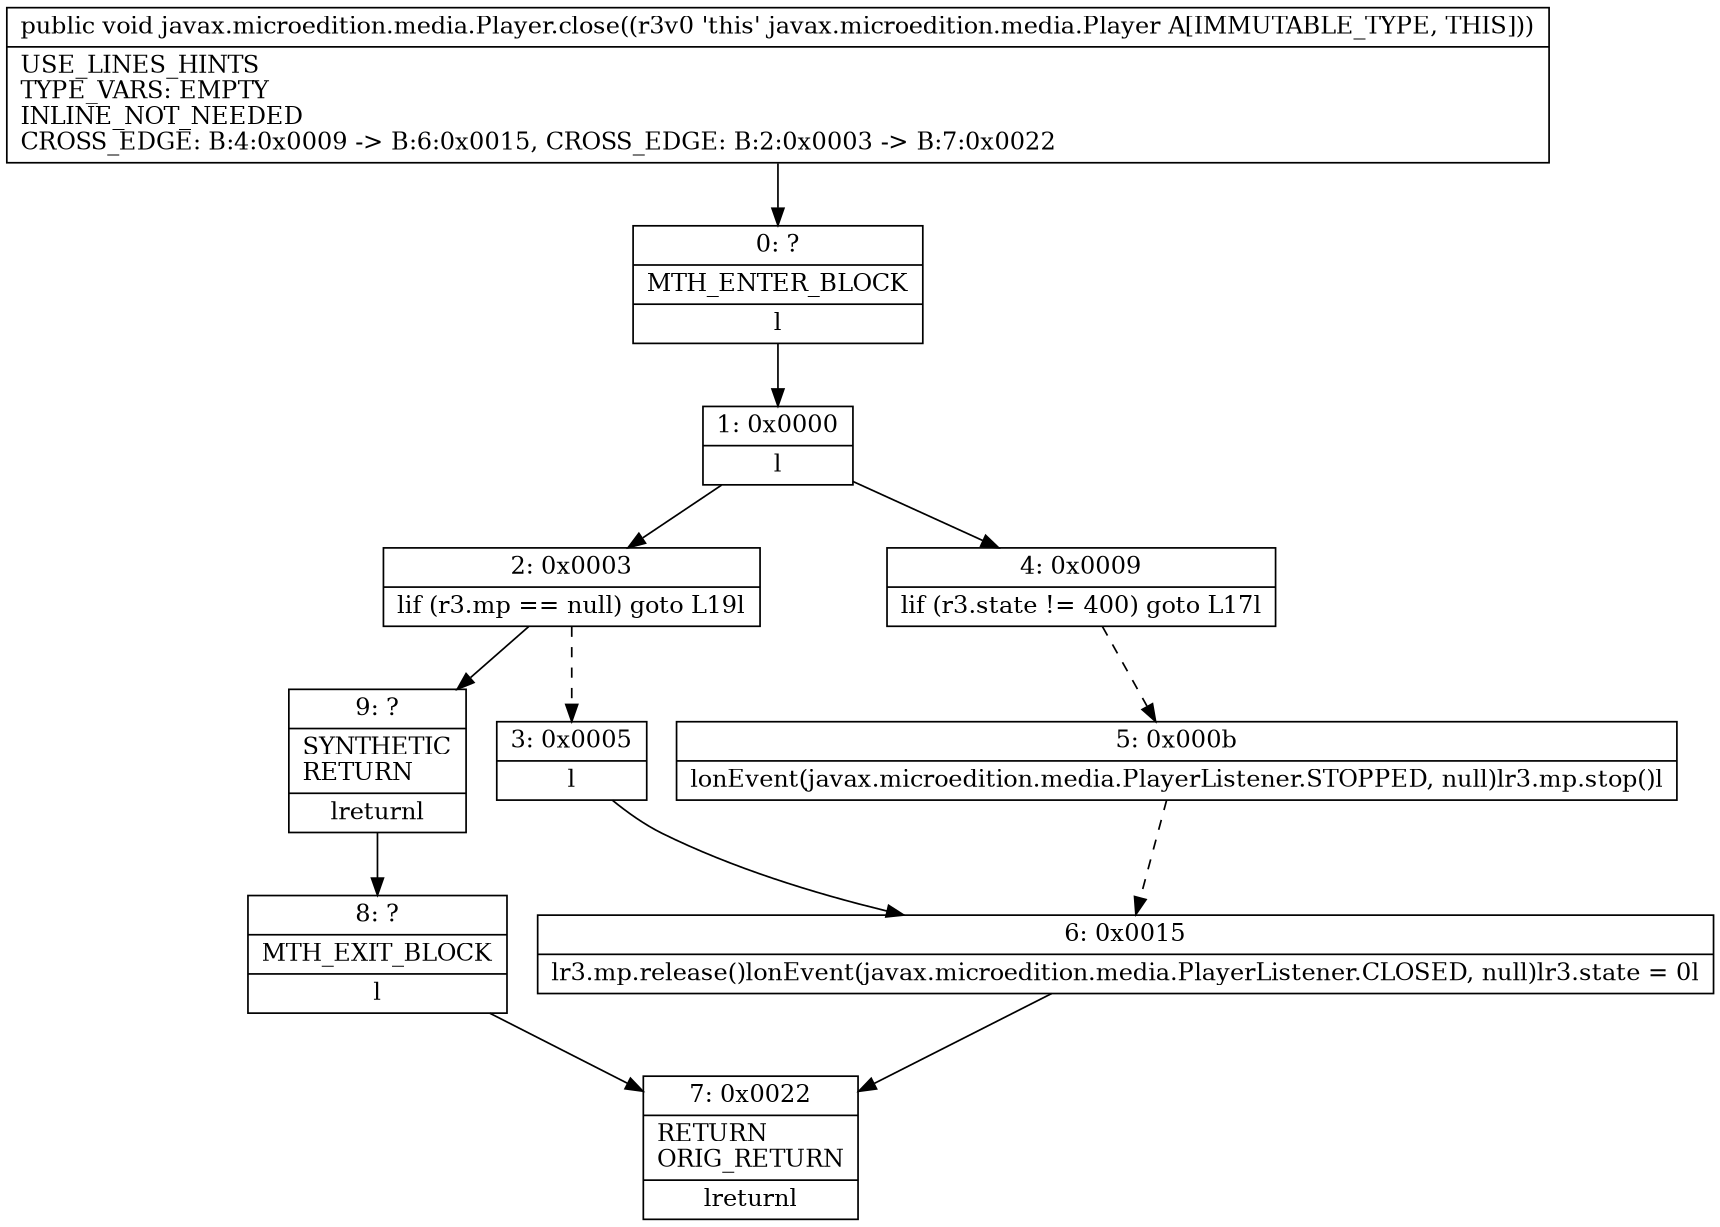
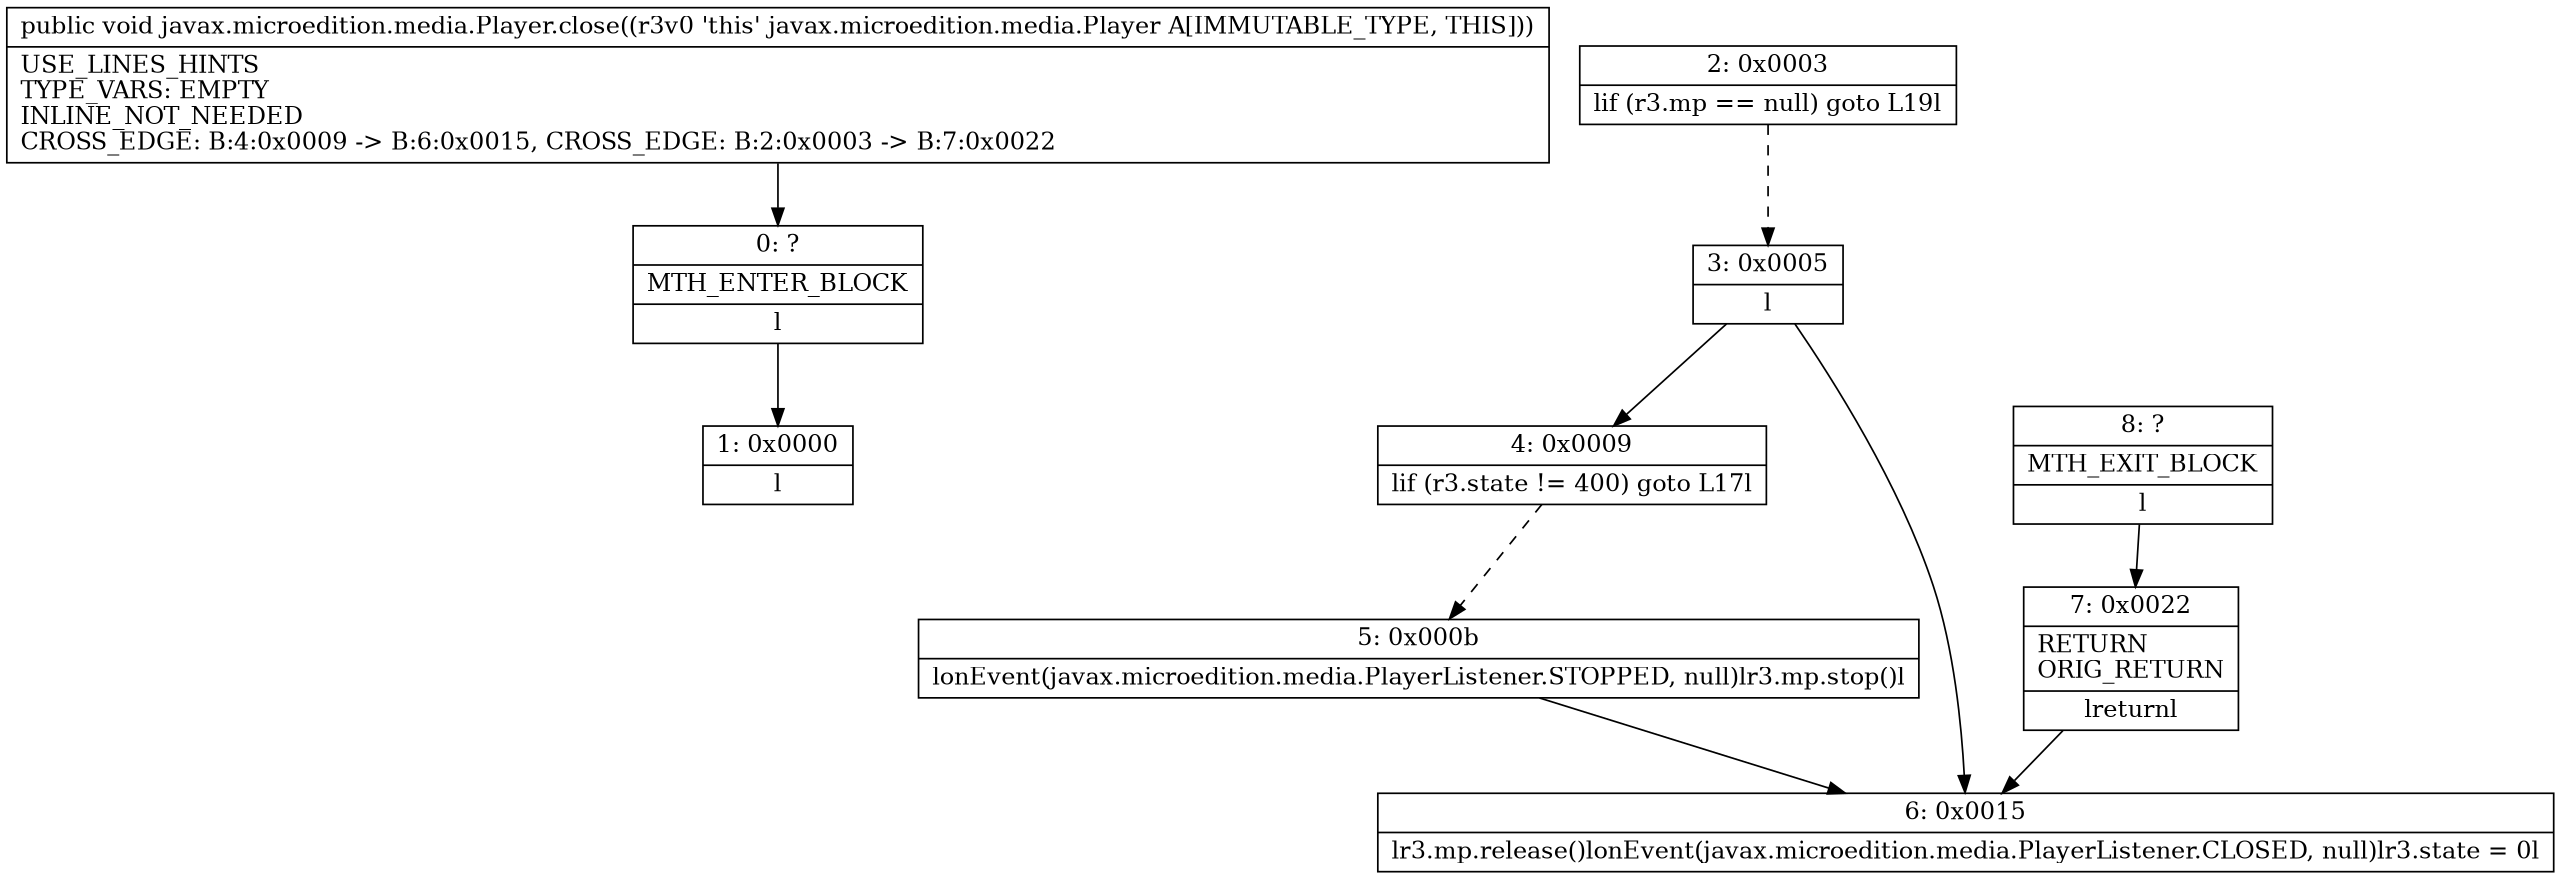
(682, 511) -> none
(918, 511) -> (1677, 369)
(377, 761) -> none
(1153, 849) -> (1684, 743)
(963, 1039) -> (2039, 756)
